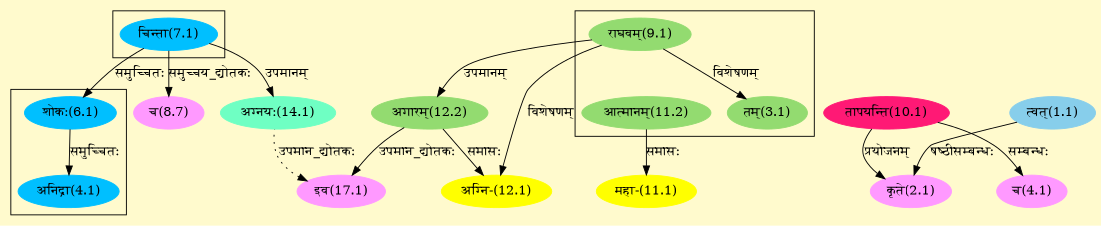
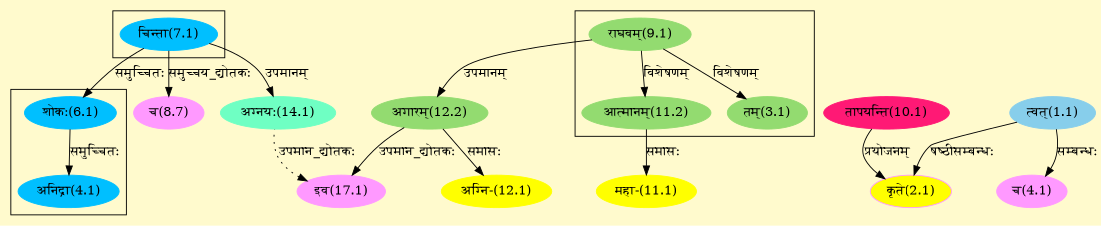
(530, 87) -> (643, 69)
(982, 138) -> (1057, 149)
(911, 191) -> (911, 191)
